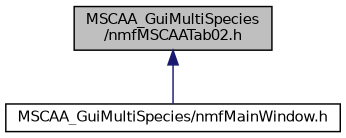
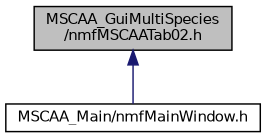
(173, 118) -> (133, 118)
